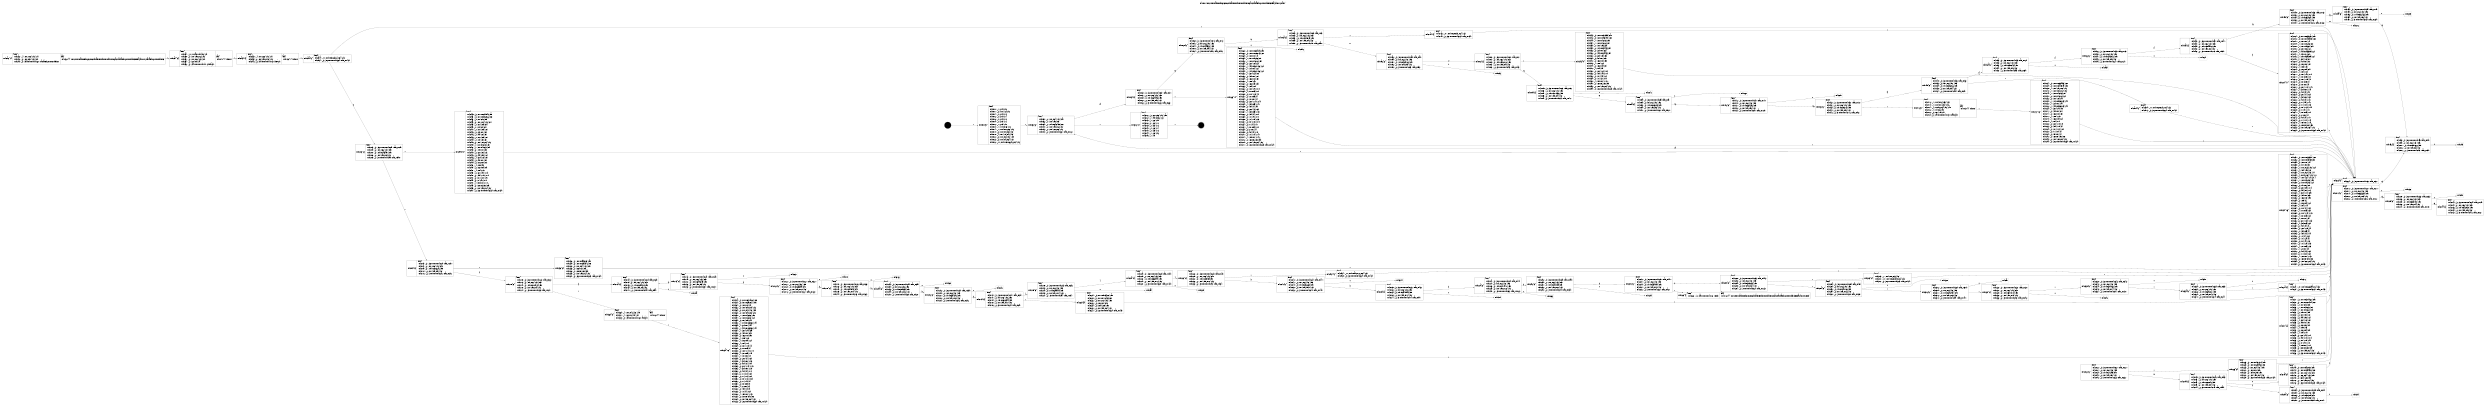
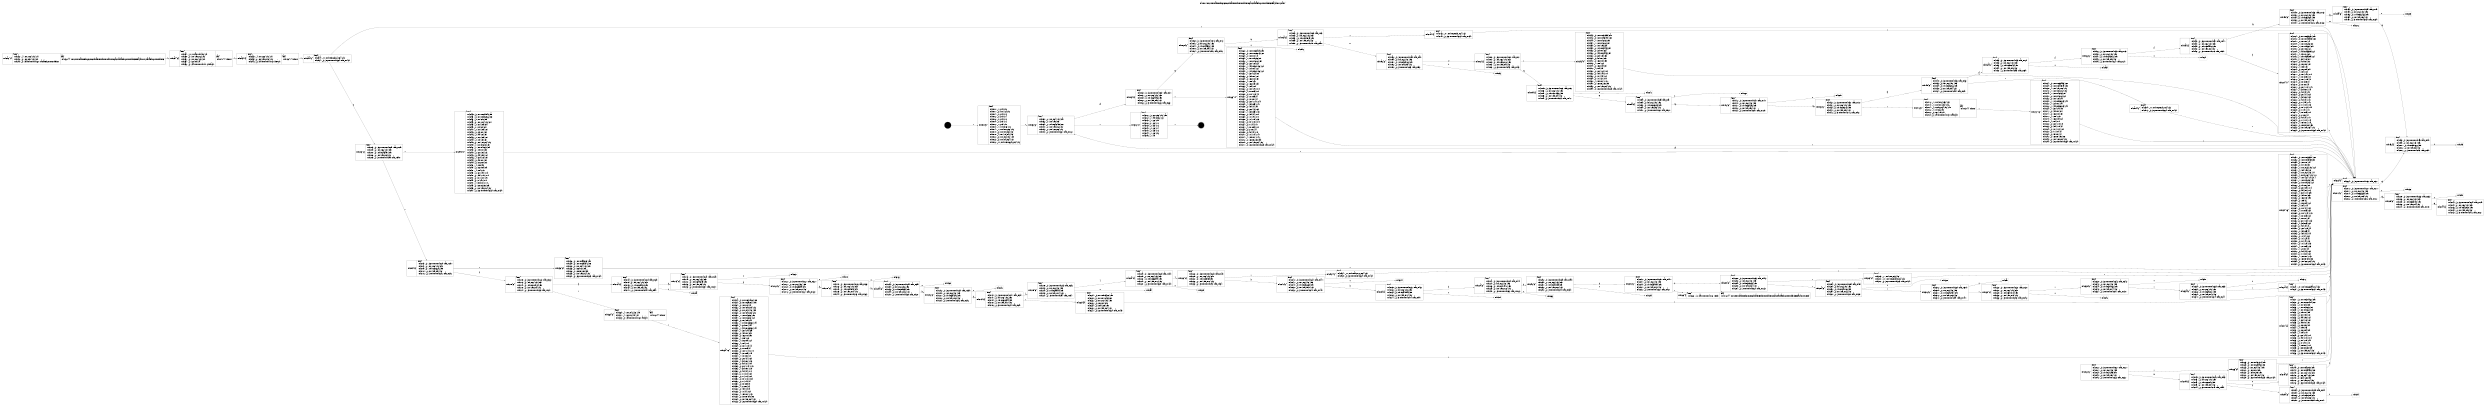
(665, 283) -> (664, 285)
